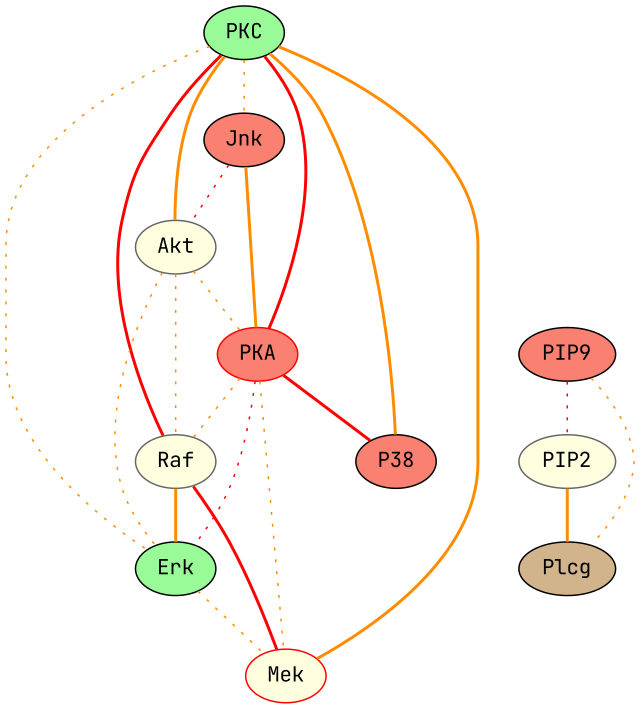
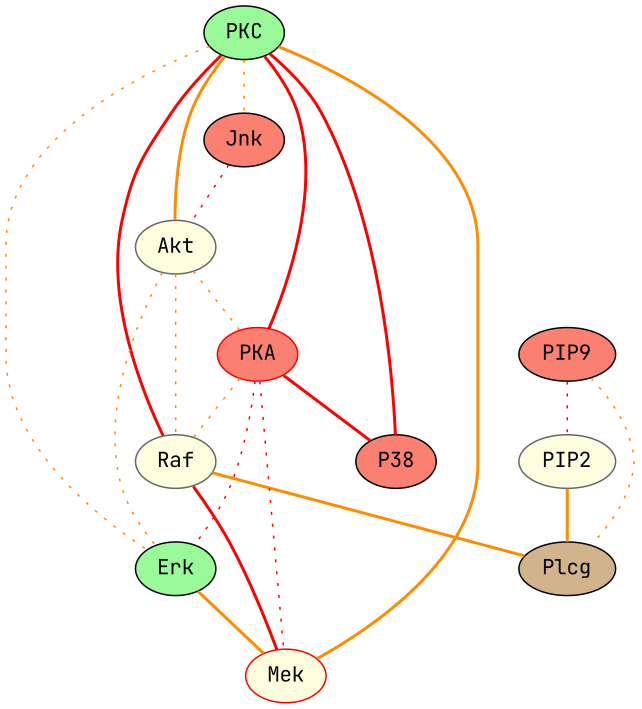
(366, 231) -> (366, 231)
(251, 247) -> none
(176, 515) -> (368, 514)
(272, 515) -> (272, 515)
(231, 622) -> (231, 622)
